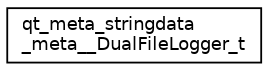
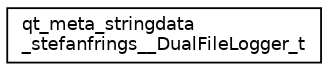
(134, 35) -> (164, 35)
